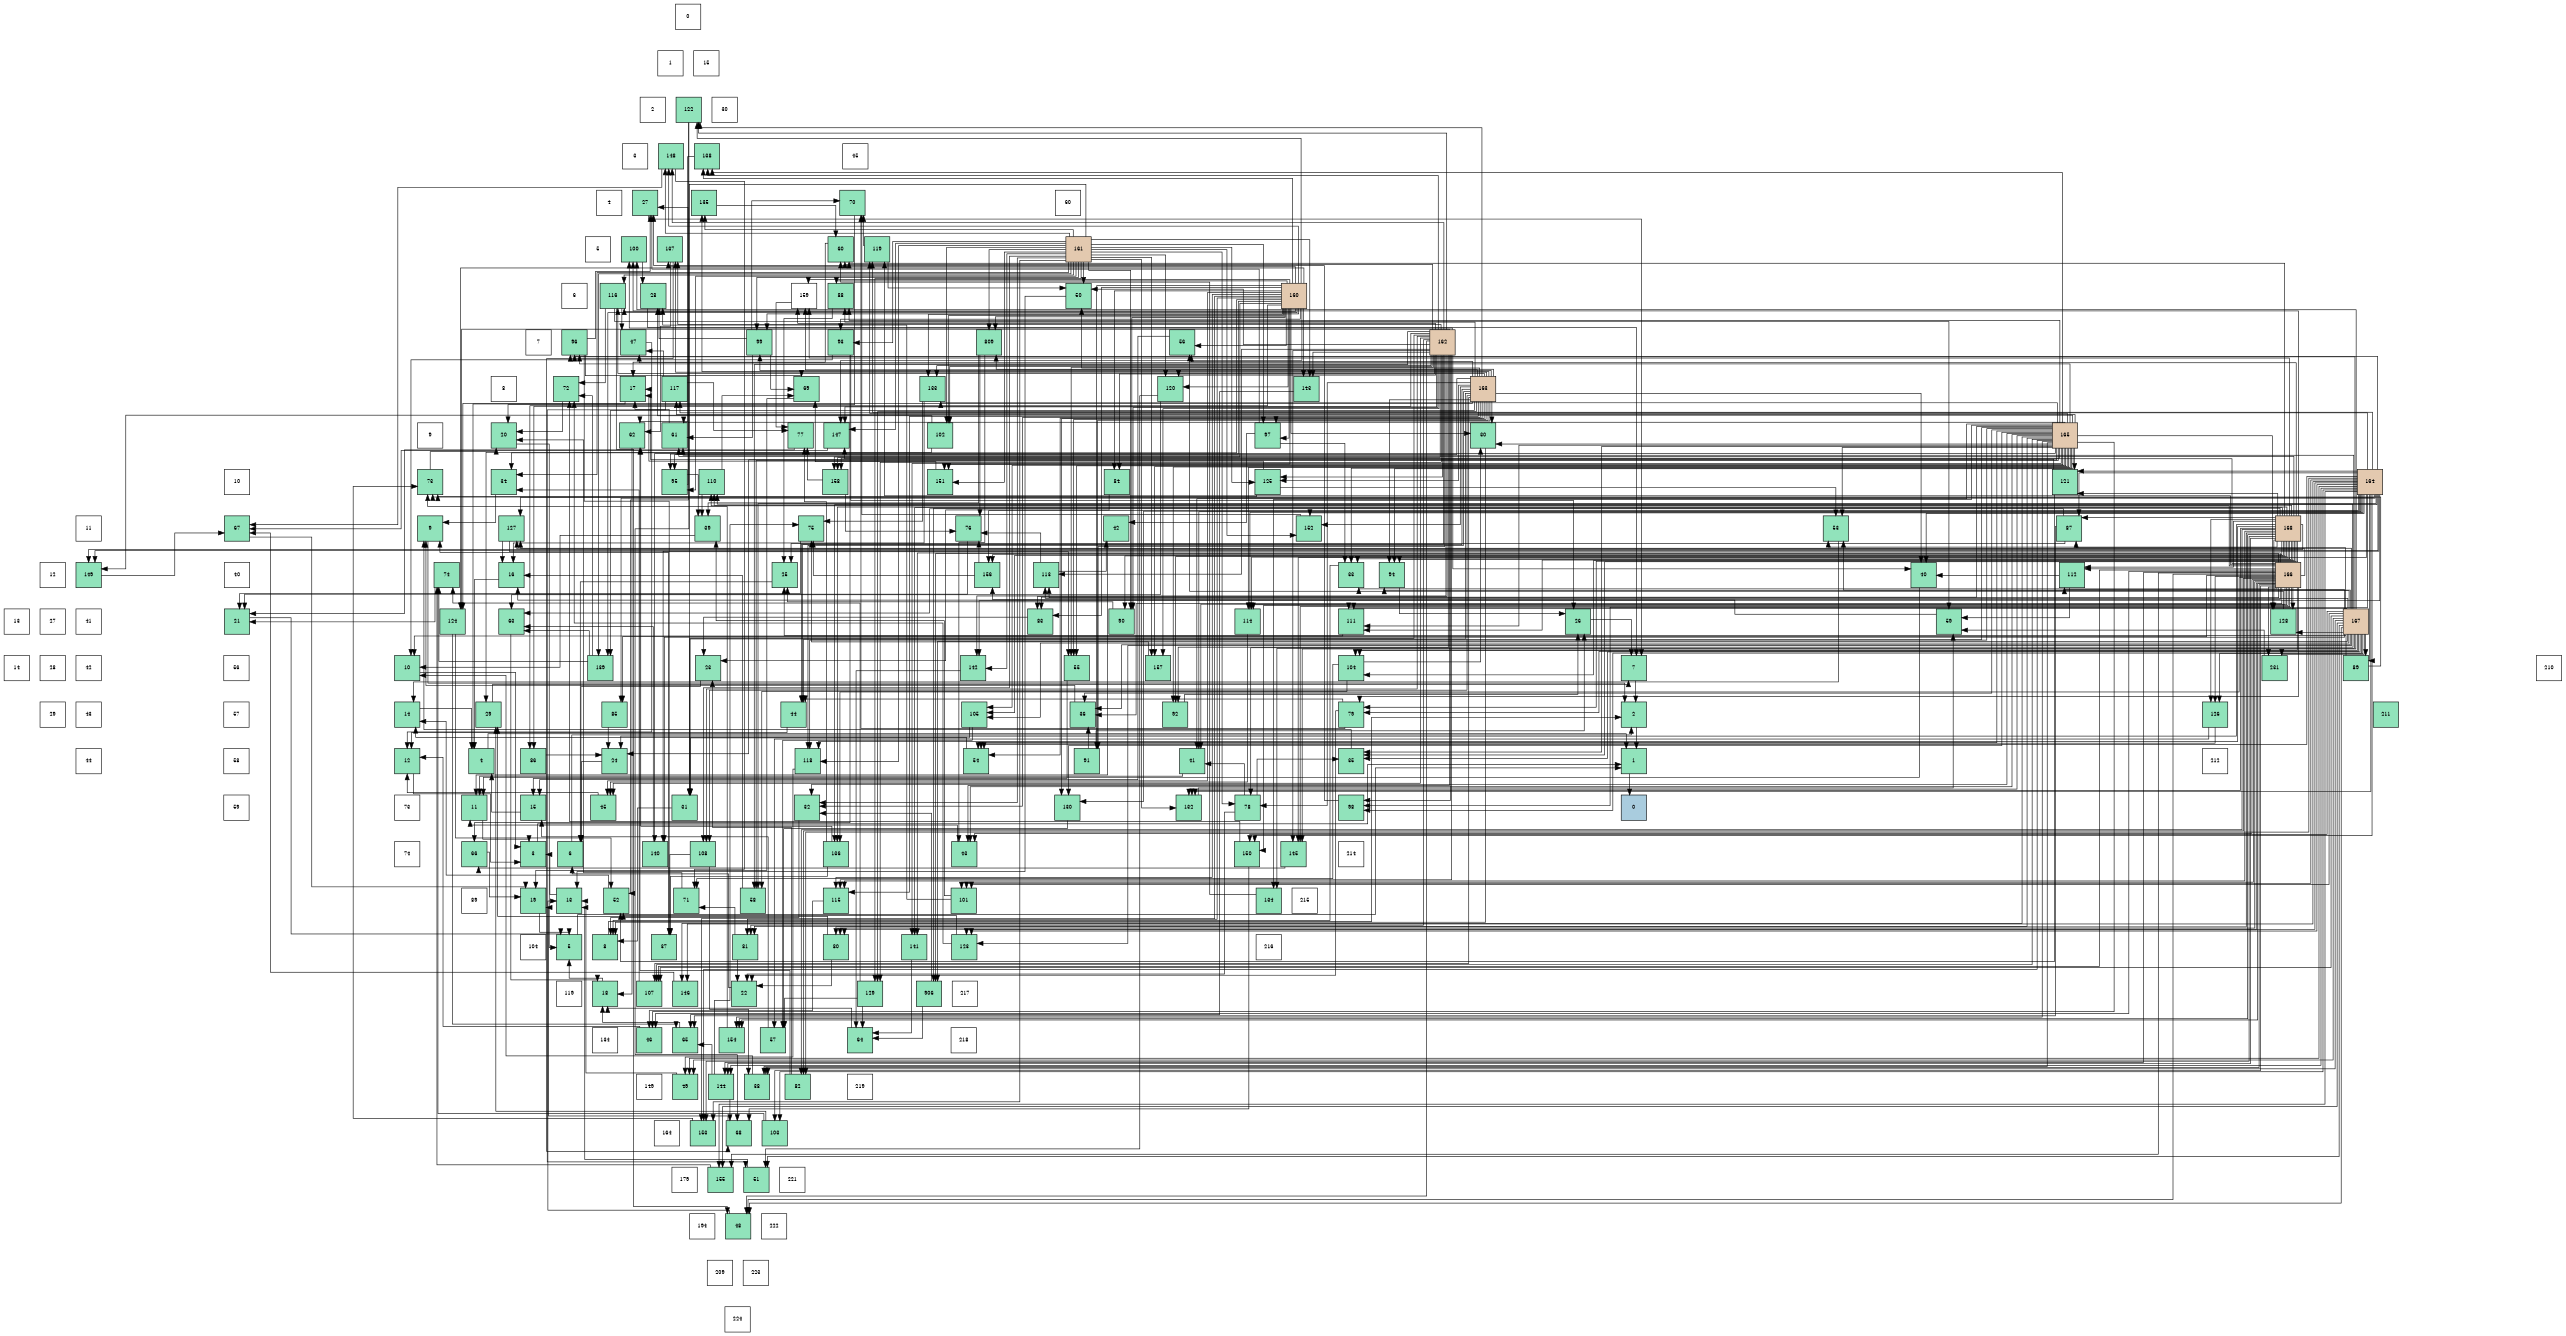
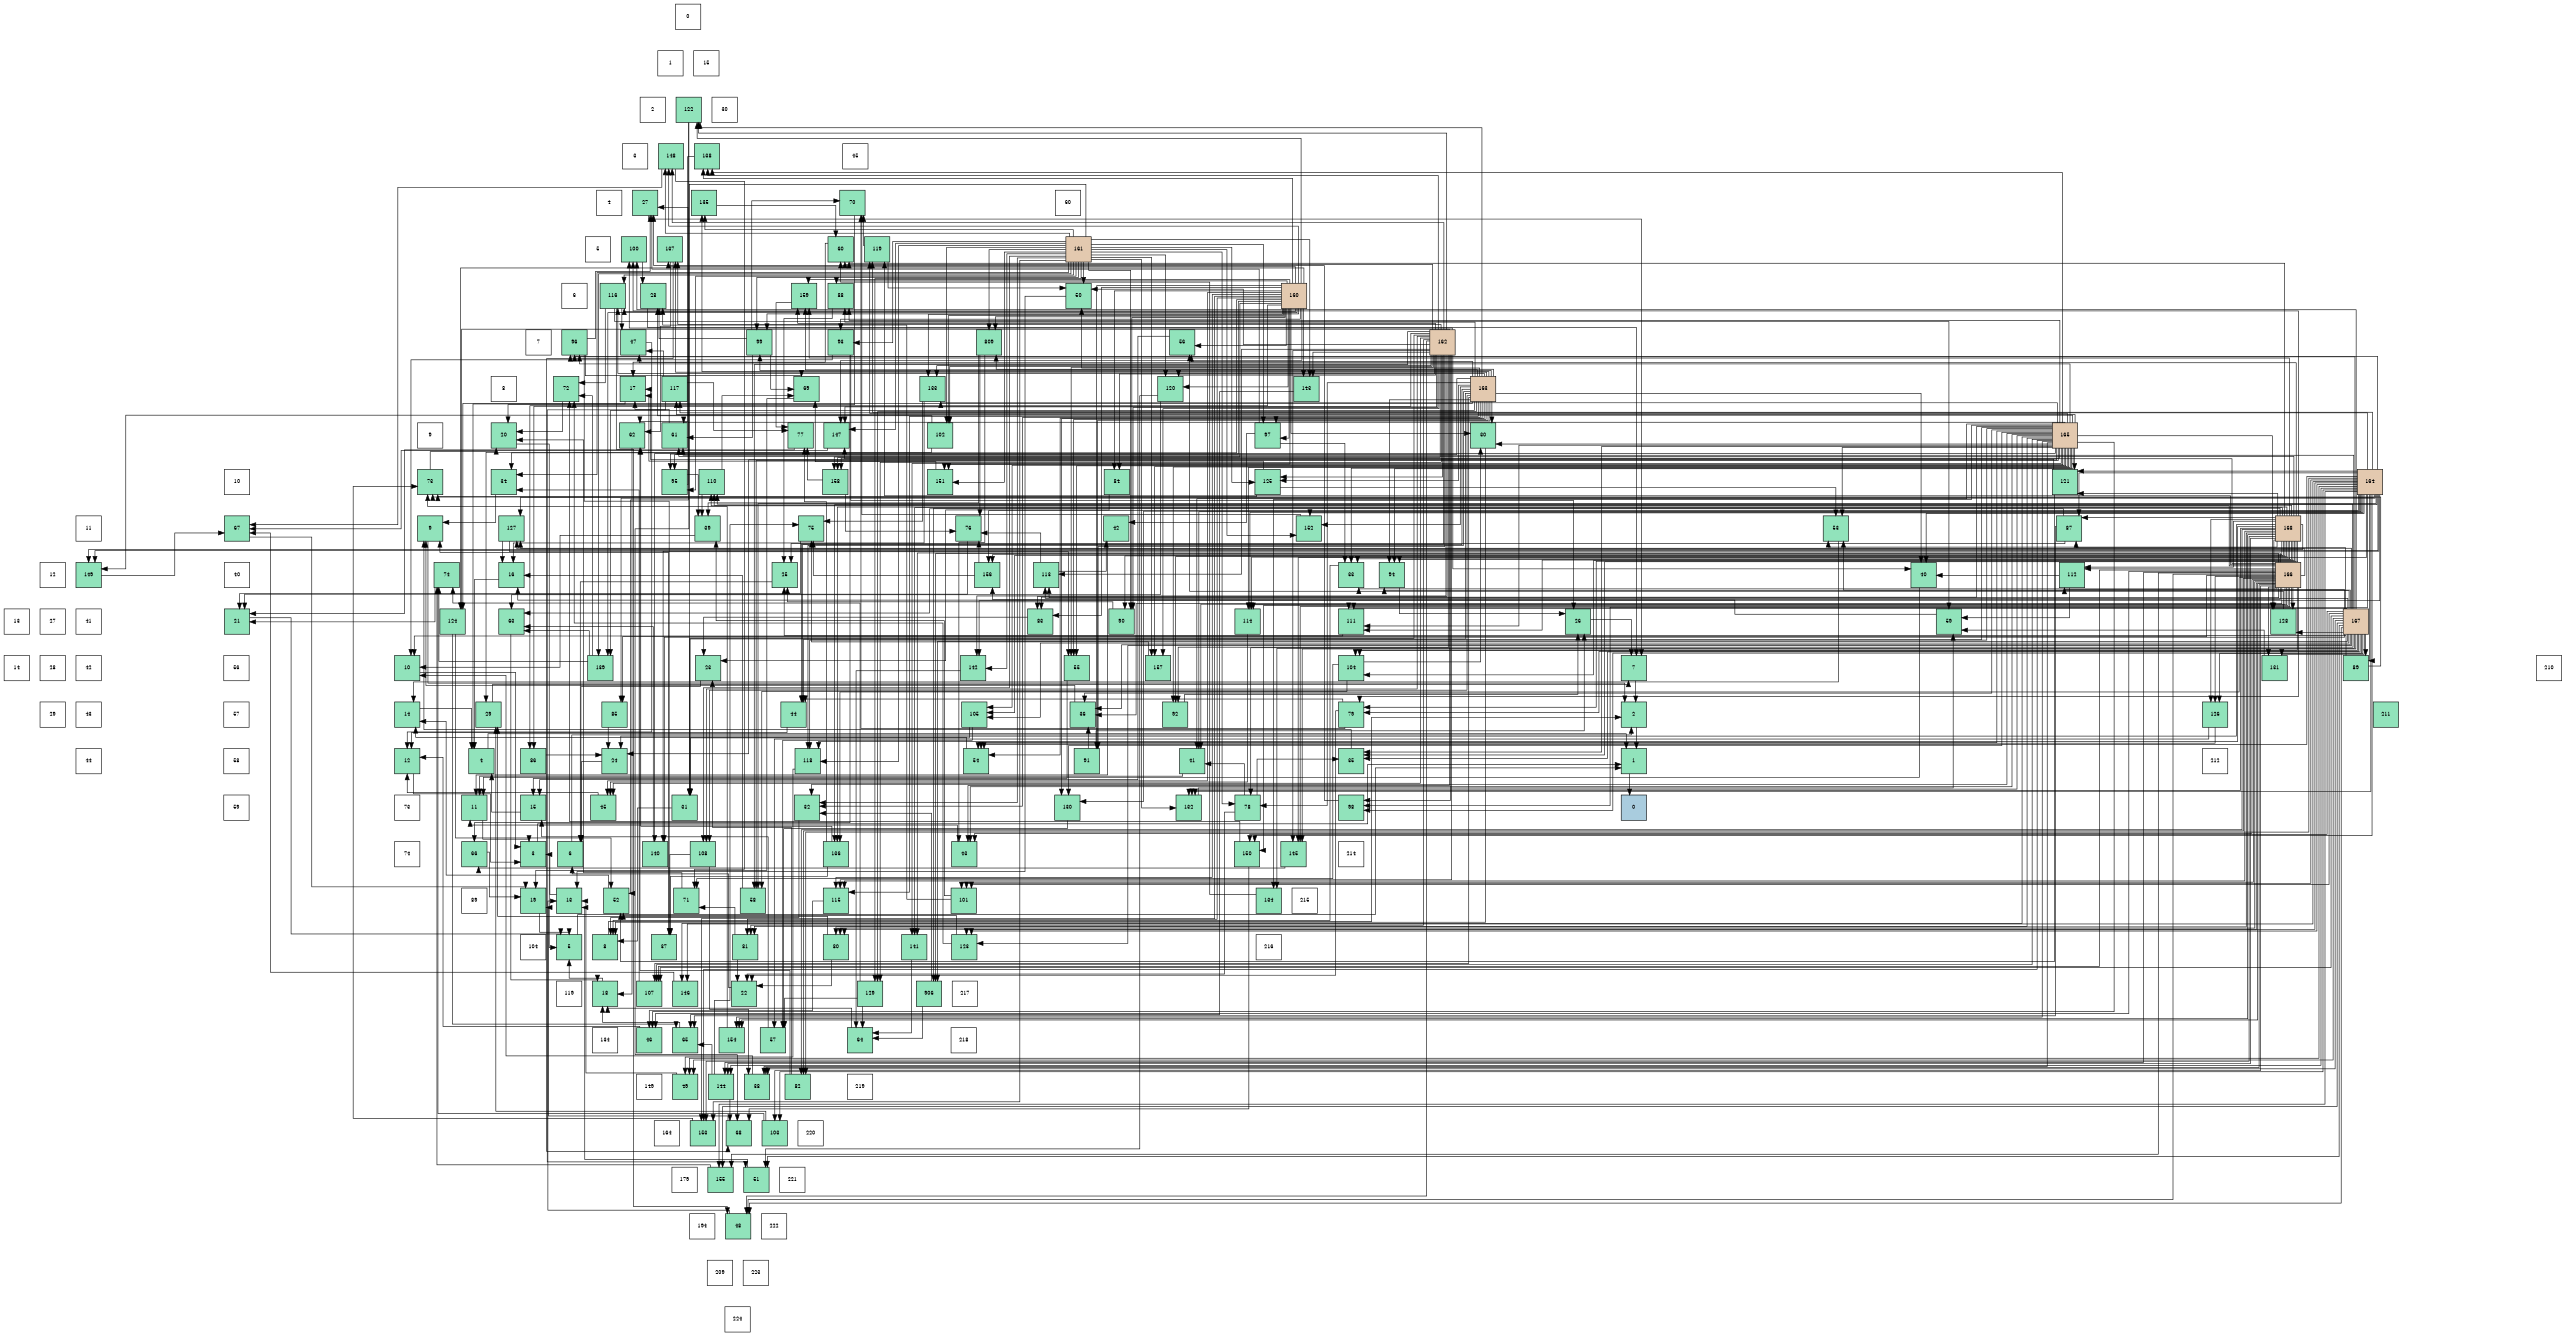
(804, 296) -> (804, 296)
(2275, 668) -> (2275, 668)
none -> (811, 1133)
